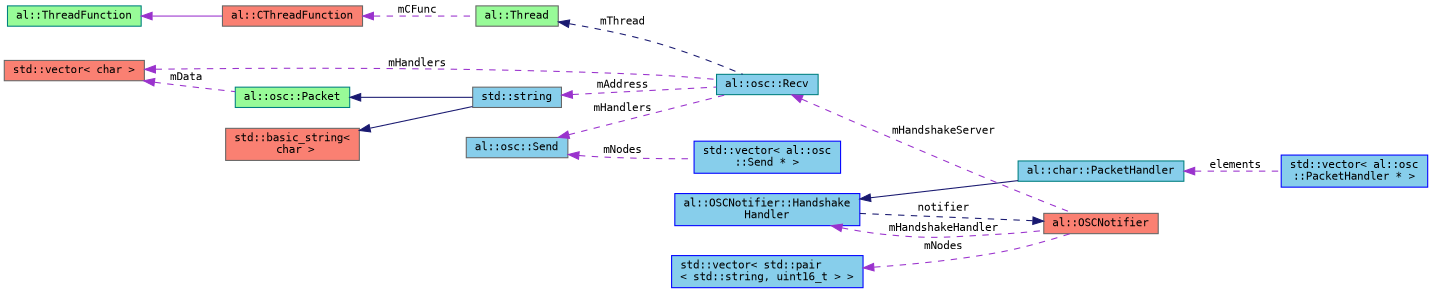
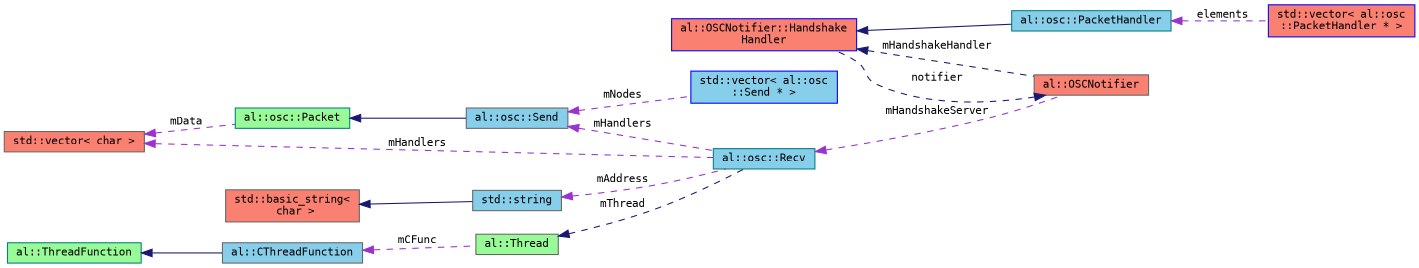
(187, 16) -> (187, 253)
(292, 16) -> (292, 253)
(417, 97) -> (413, 118)
(1101, 171) -> (1091, 21)
(1354, 171) -> (1342, 21)
(767, 210) -> (764, 35)
(942, 237) -> (951, 63)
(767, 272) -> none
